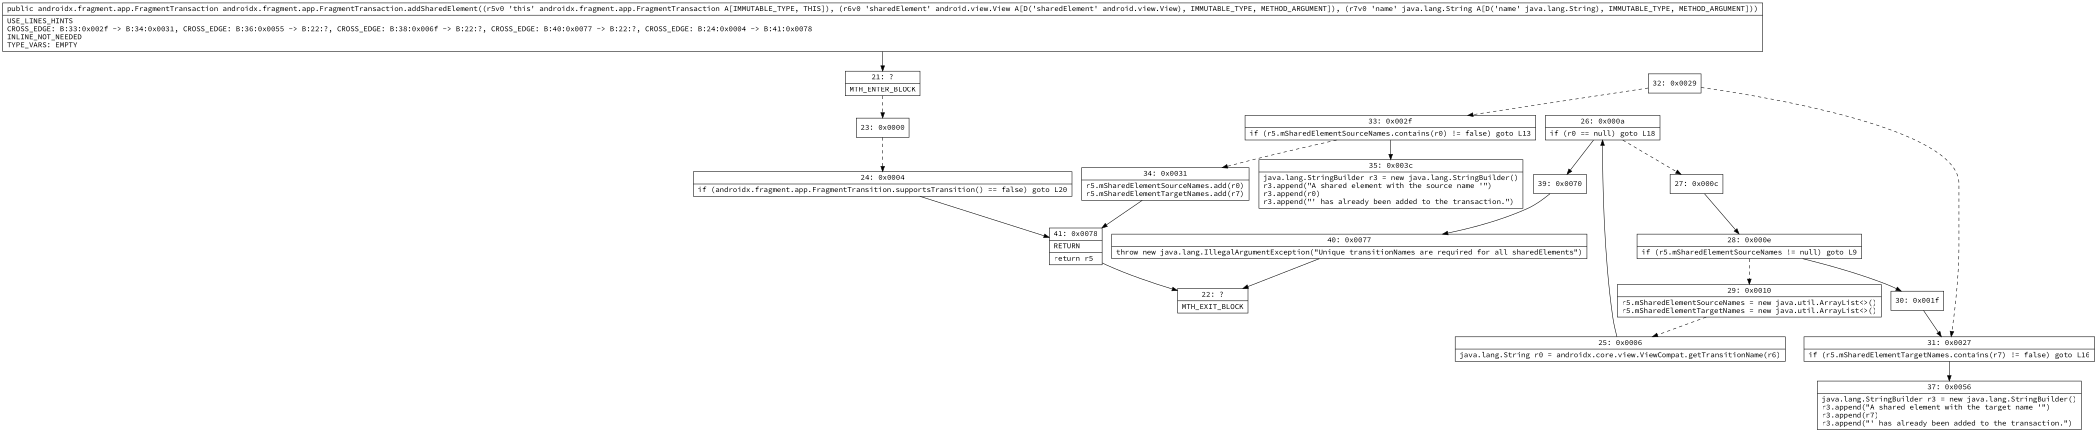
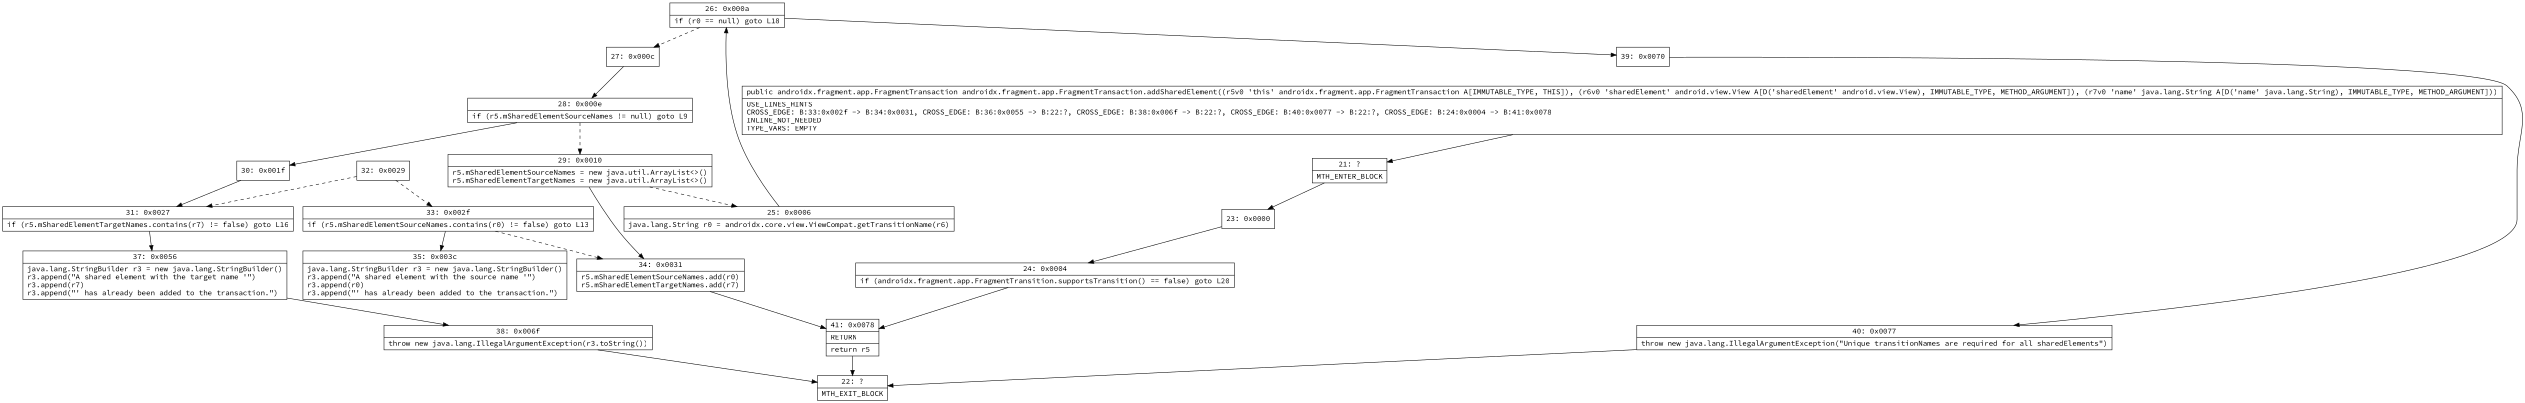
(883, 104) -> (1299, 195)
(883, 152) -> (1158, 244)
none -> (612, 223)
none -> (518, 338)
